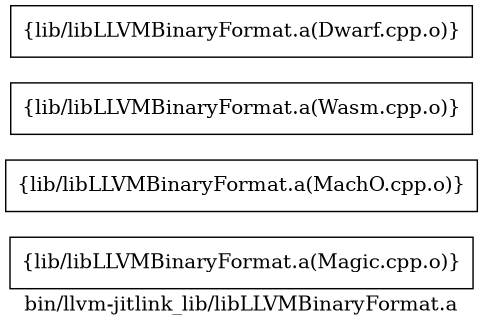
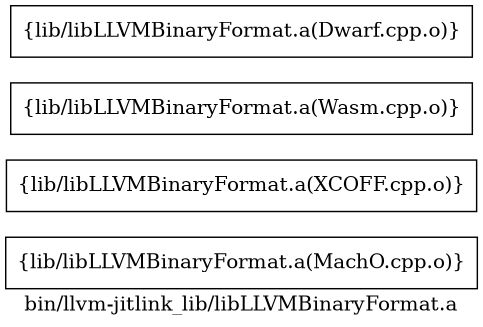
none -> (242, 186)
(242, 263) -> none
